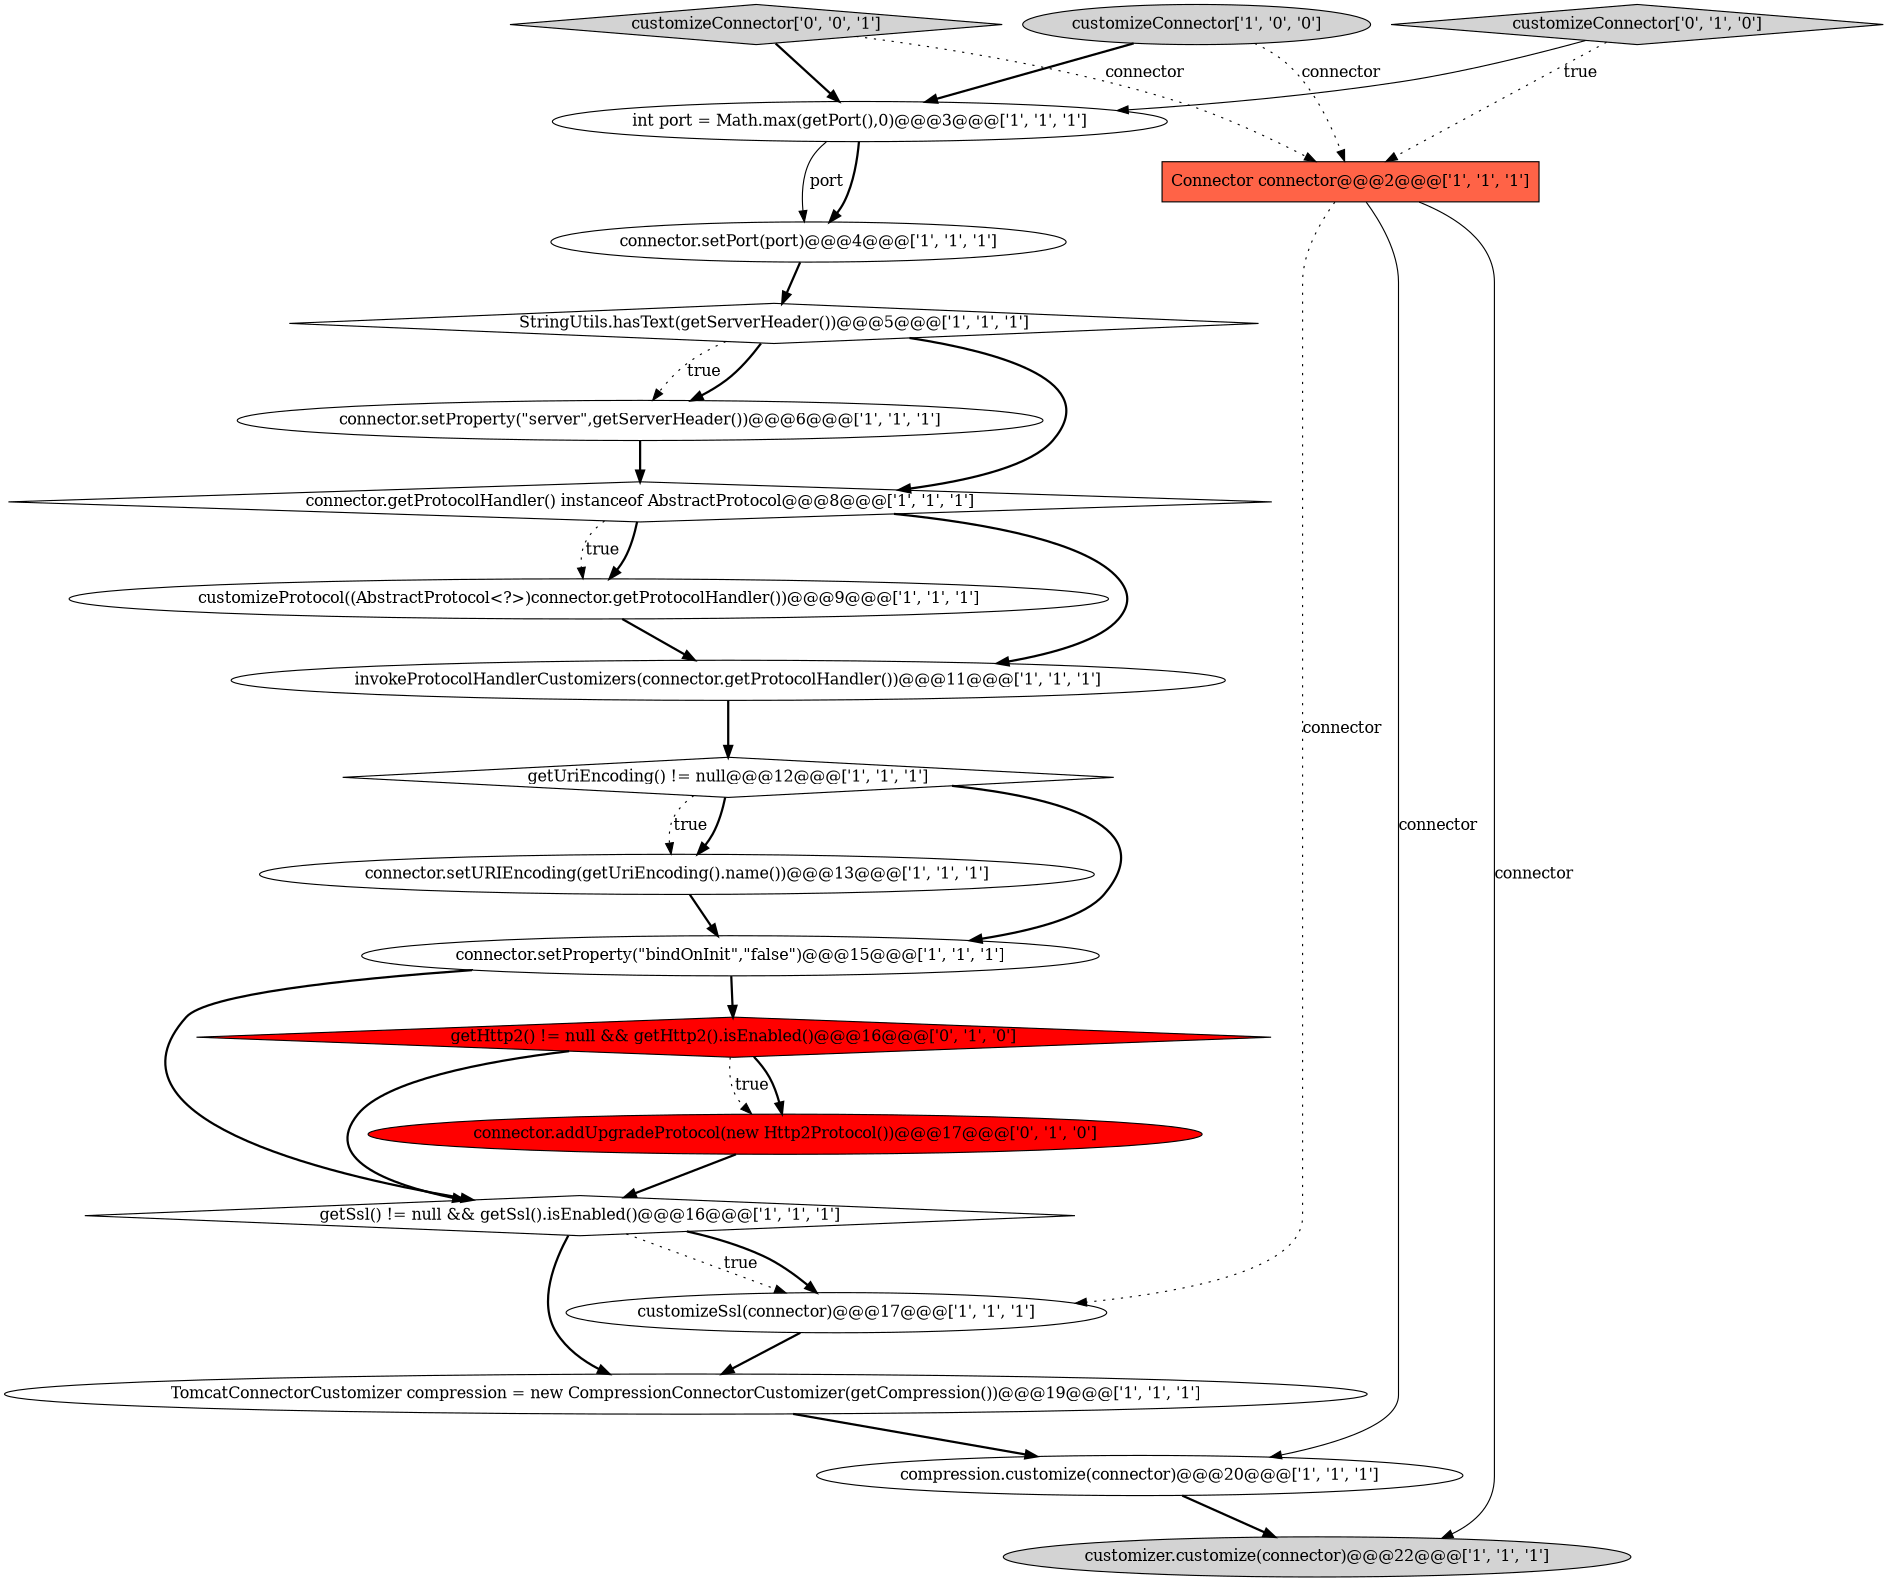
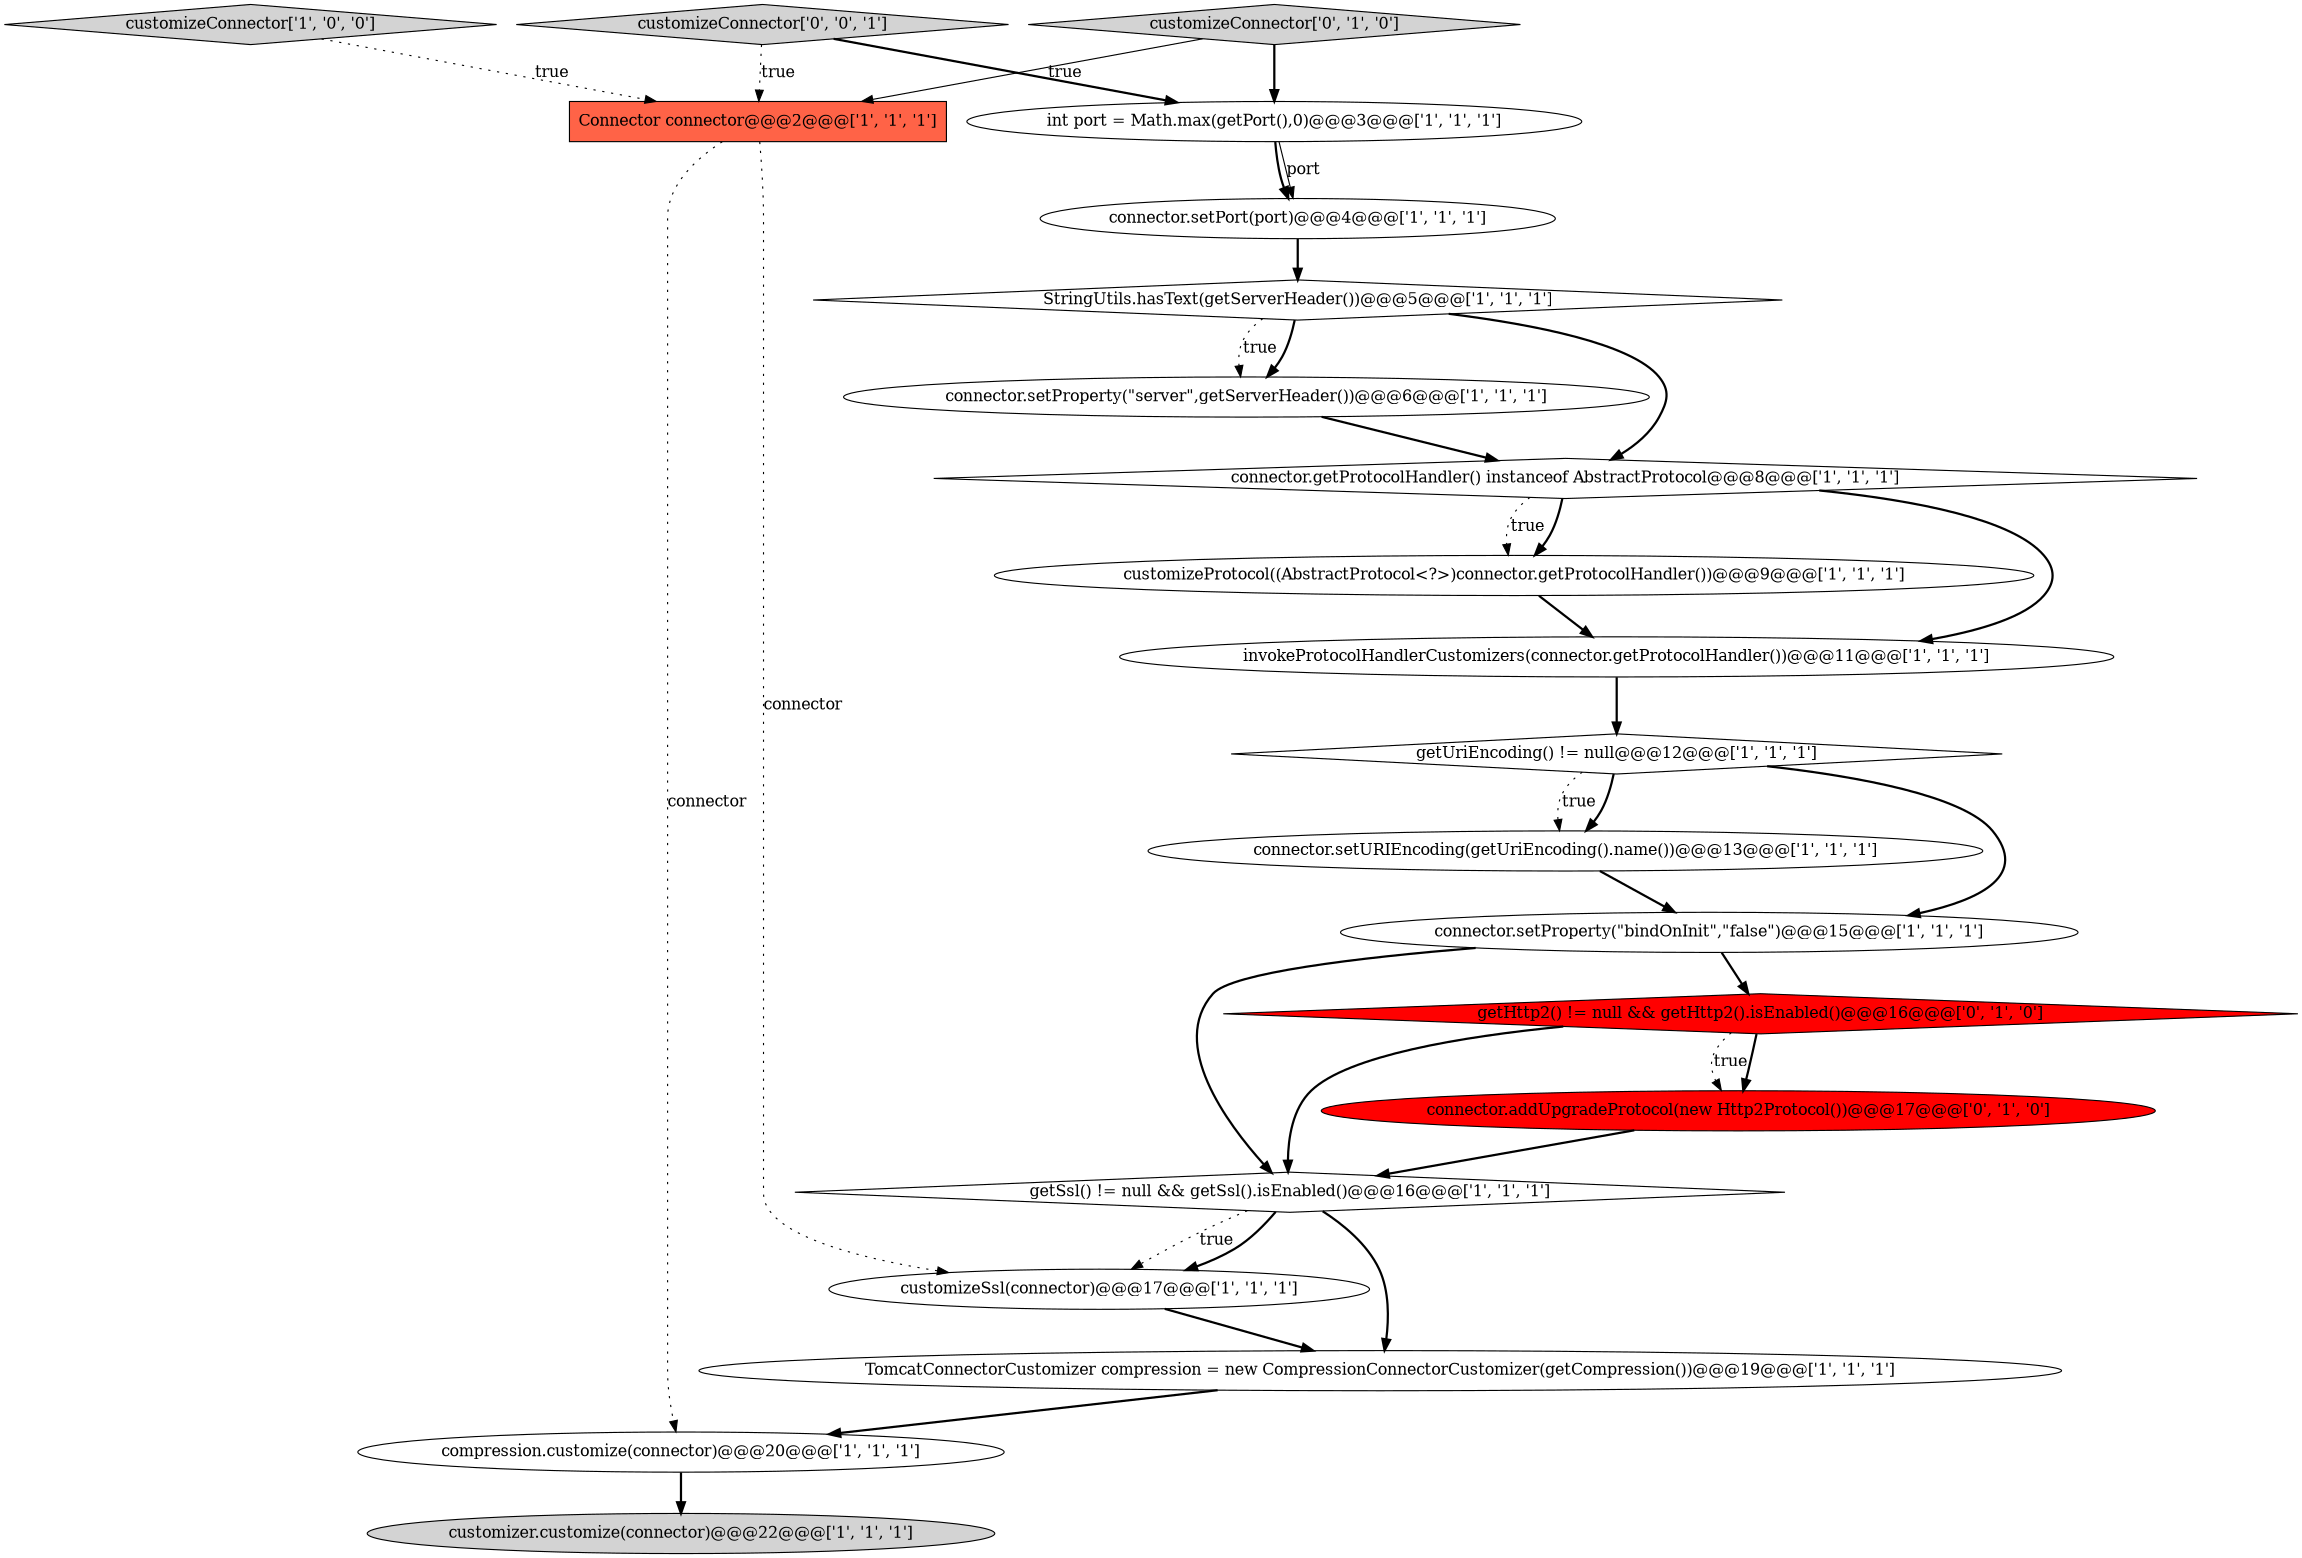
(1197, 25) -> (250, 25)
(1030, 73) -> none
(1145, 73) -> (779, 73)
(1341, 73) -> (552, 73)
(1359, 88) -> (1274, 67)
(1501, 99) -> (1038, 69)
(1494, 859) -> none
(1398, 864) -> (668, 771)
